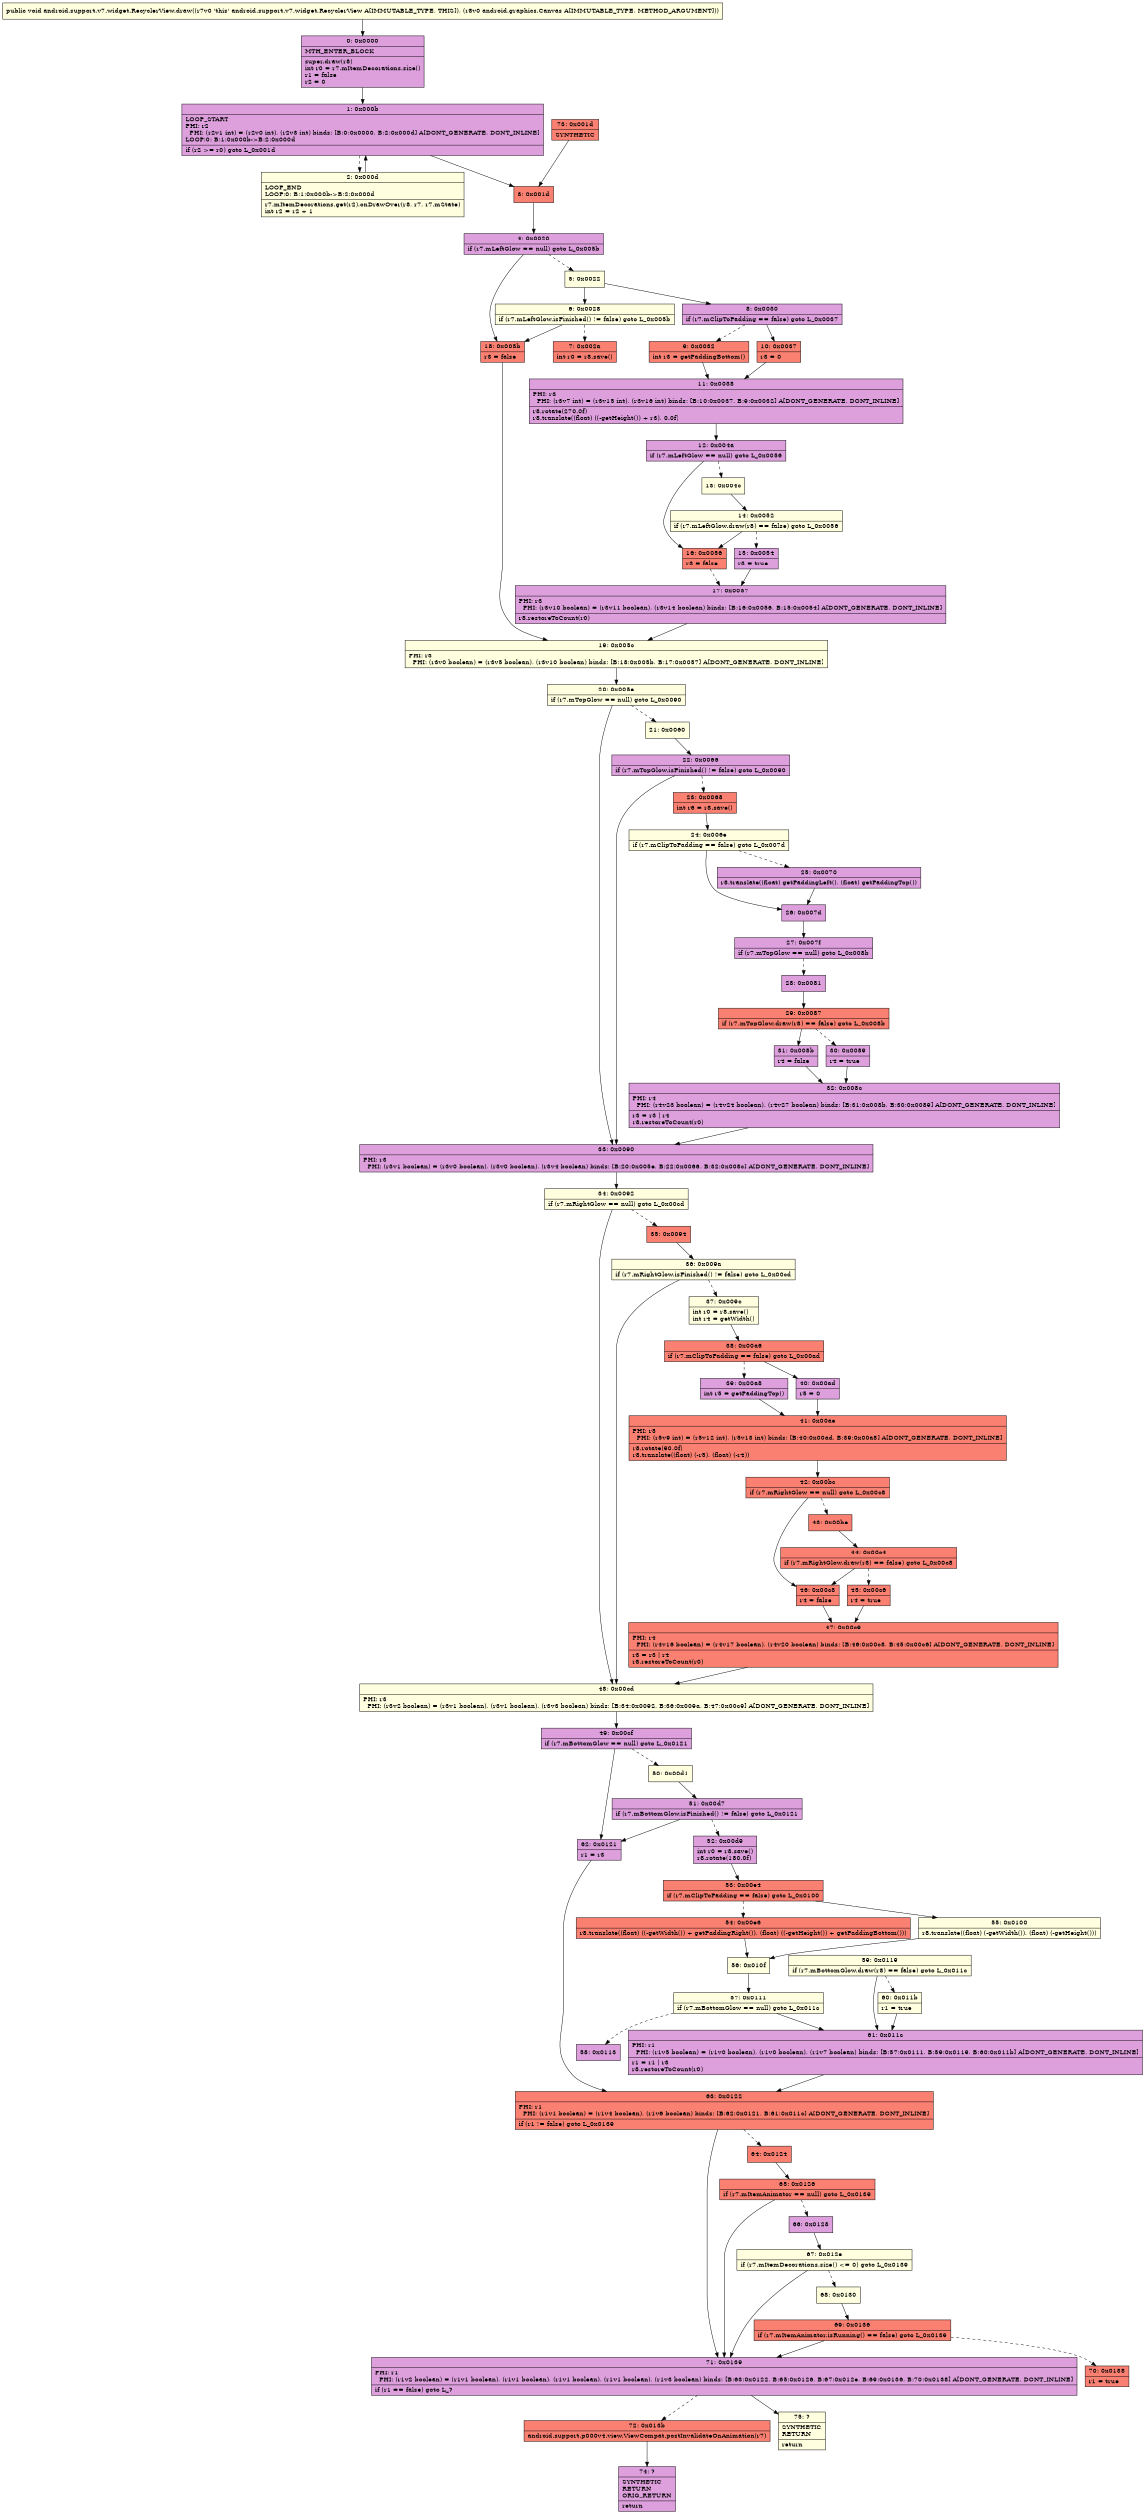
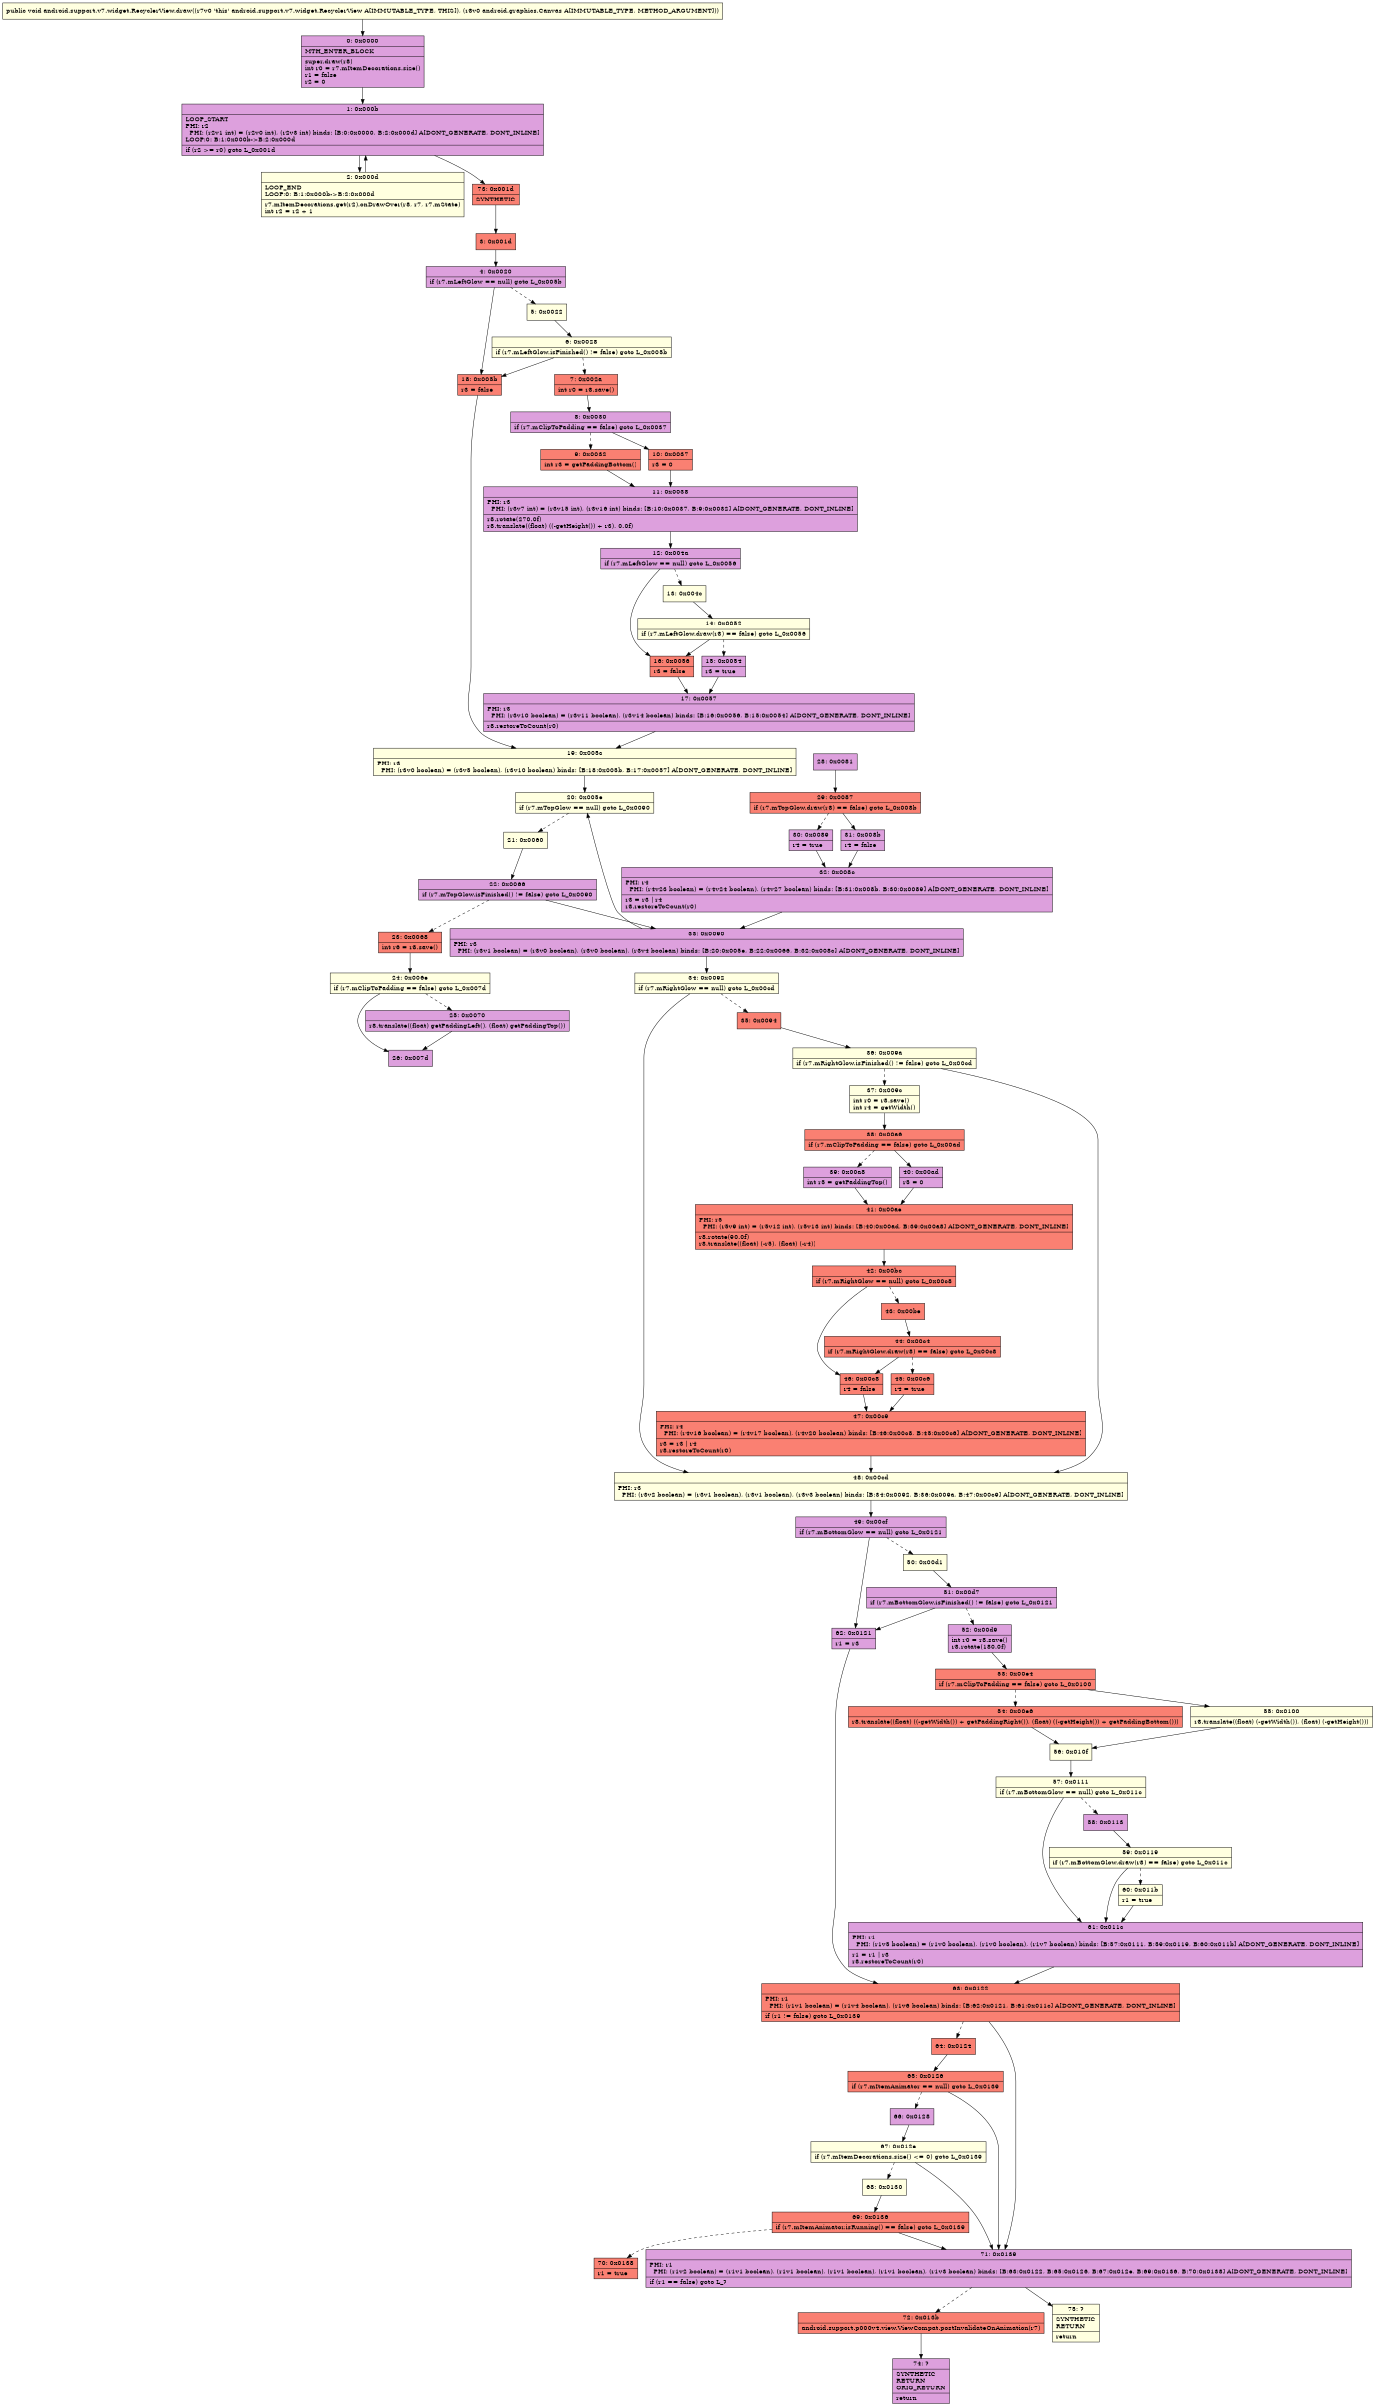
(360, 162) -> (360, 162)
(470, 170) -> (459, 167)
(655, 293) -> (588, 401)
(714, 575) -> (682, 683)
(599, 922) -> (605, 880)
(804, 948) -> none
none -> (1120, 1837)
